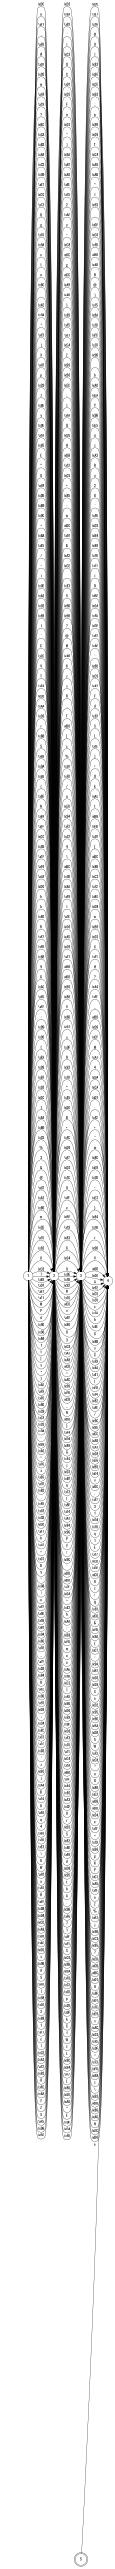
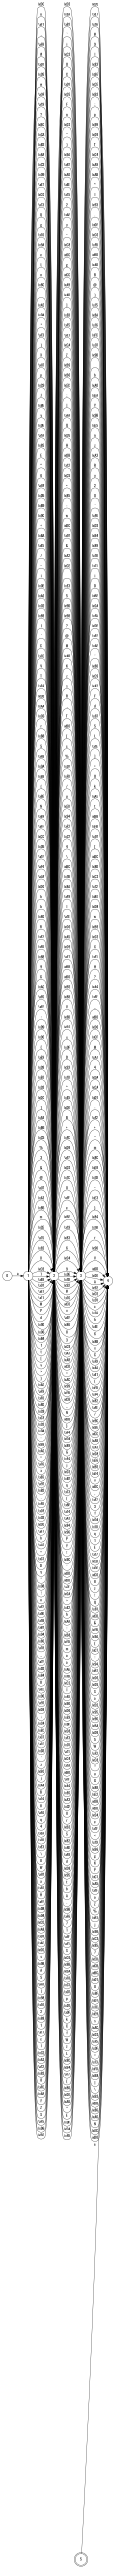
none -> (7, 1276)
